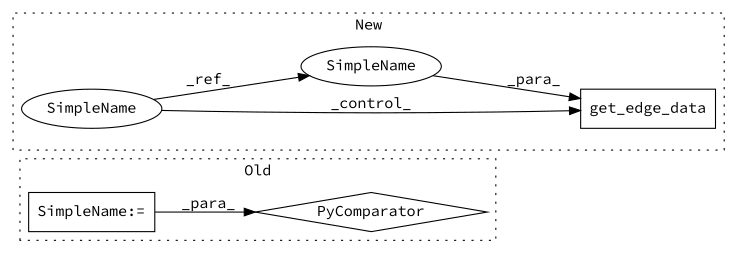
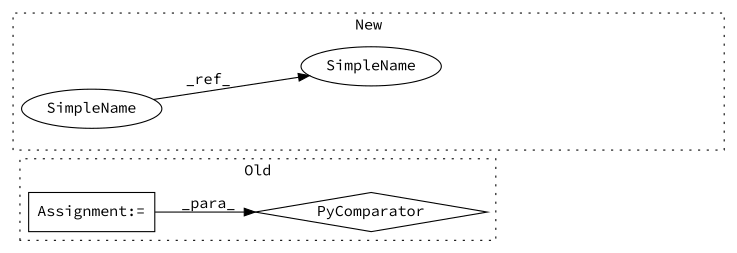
(648, 109) -> none
(92, 212) -> (92, 212)
